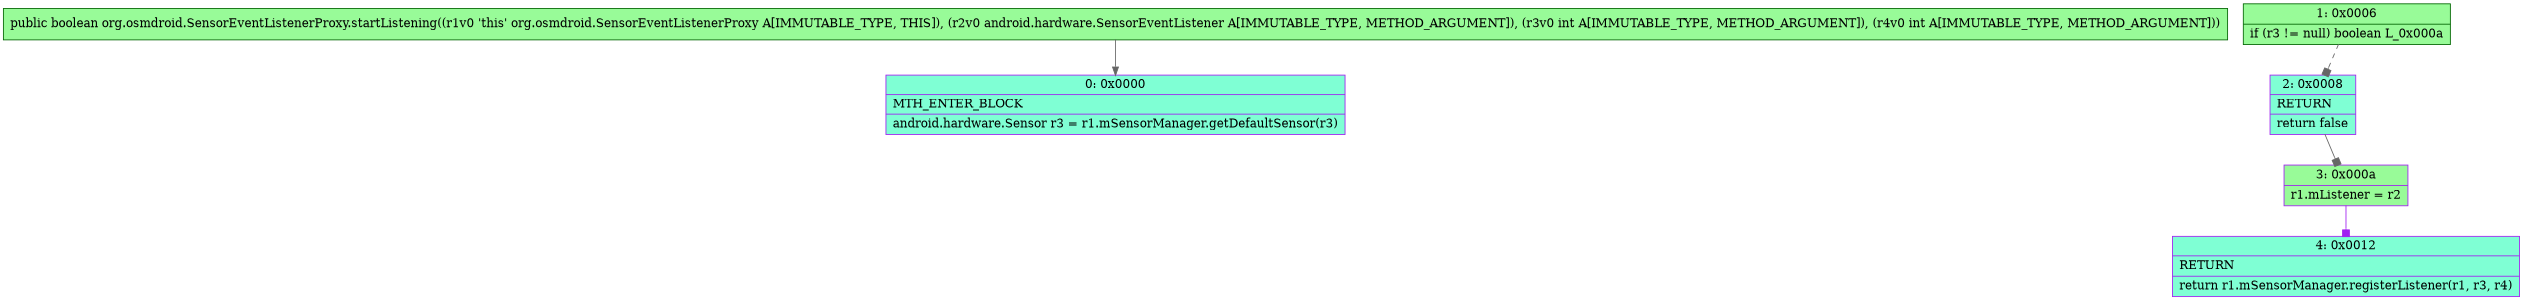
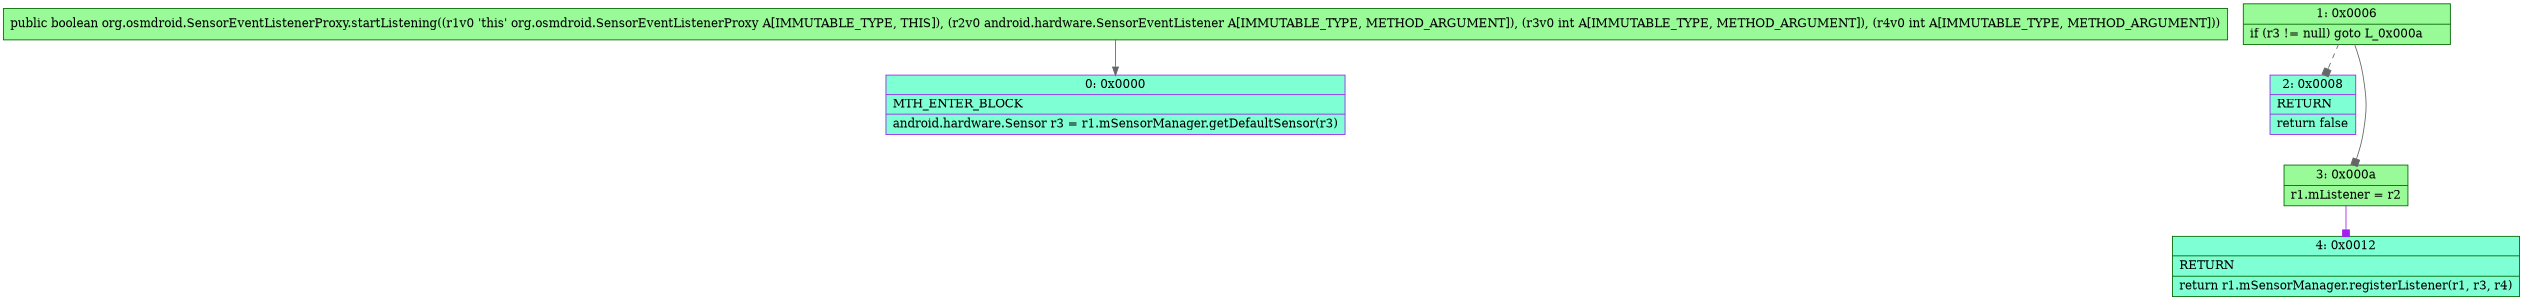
(2347, 34) -> (2337, 34)
(2330, 146) -> (2366, 101)
(2346, 185) -> (2346, 185)
(2346, 266) -> (2346, 266)
